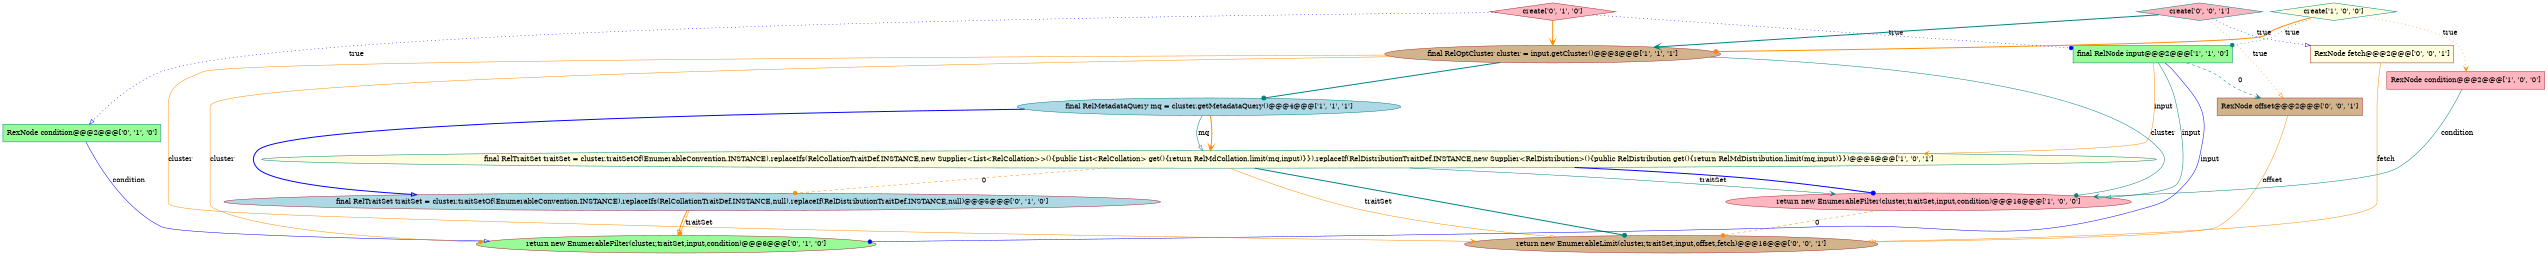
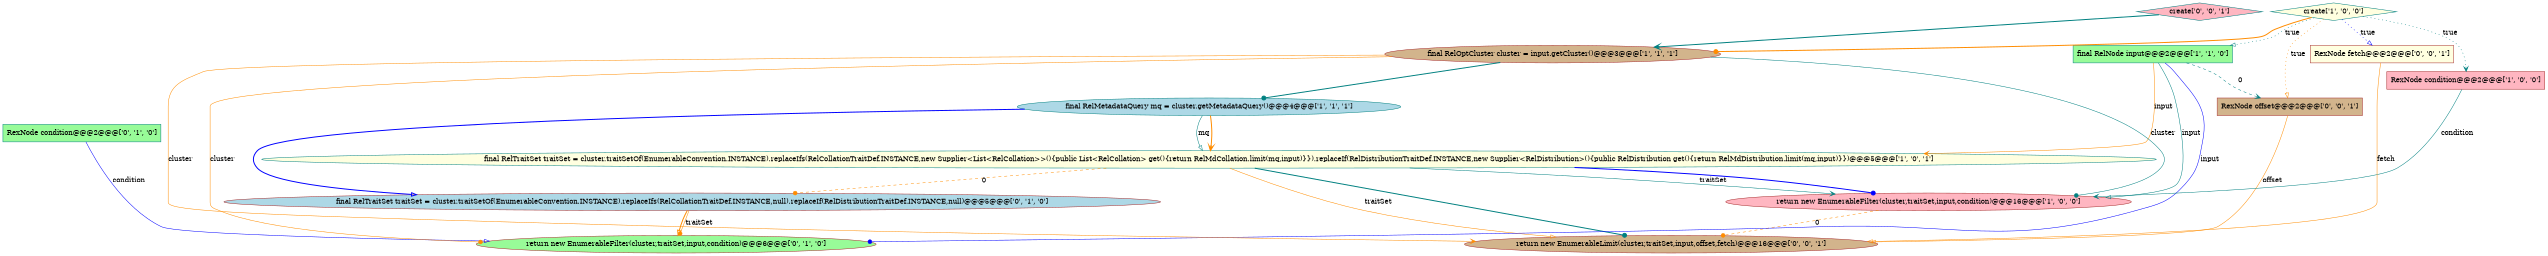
(1553, 12) -> none
(2423, 29) -> (2423, 29)
(2250, 35) -> (2355, 31)
(2276, 35) -> (2276, 35)
(2246, 55) -> (2290, 48)
